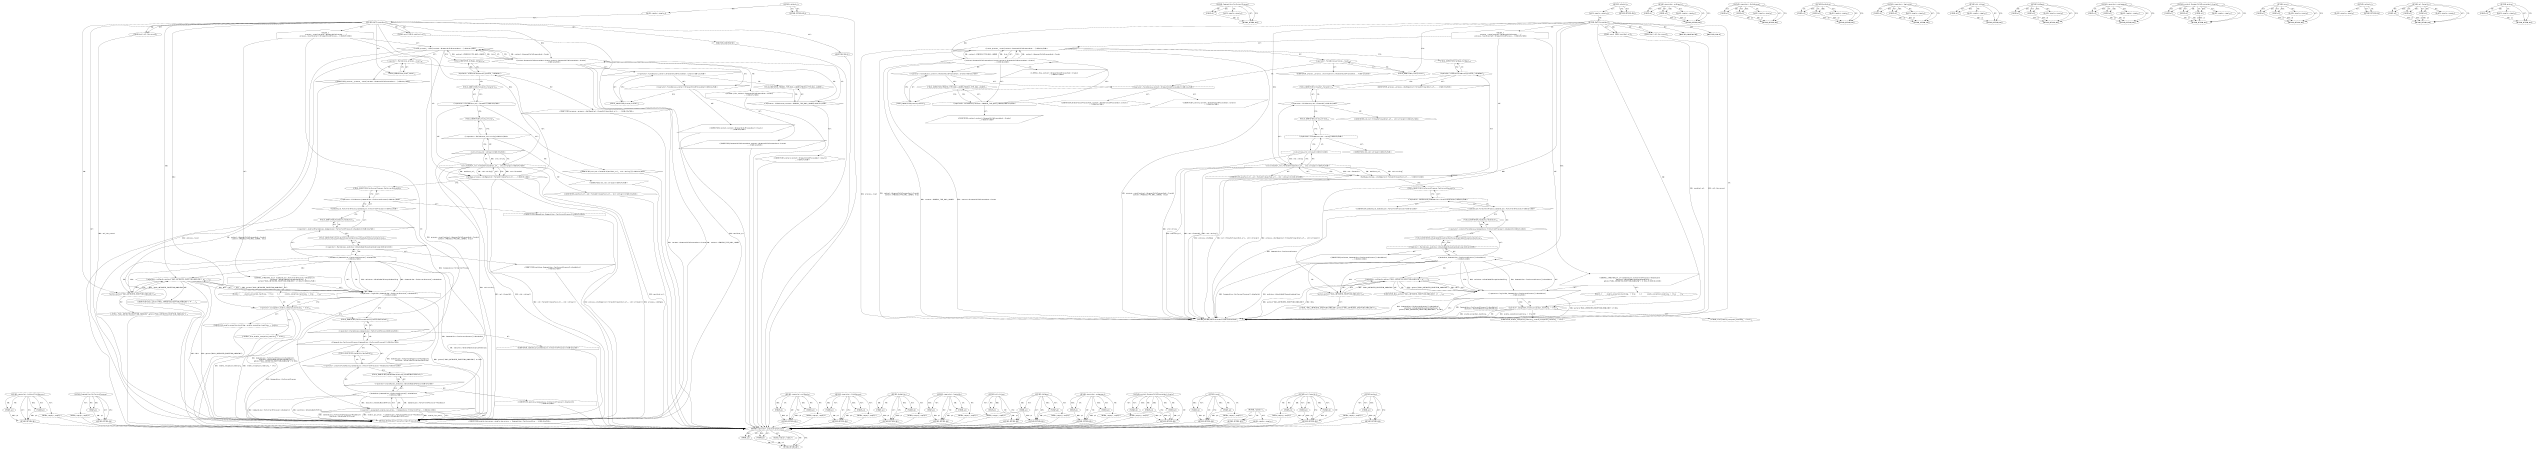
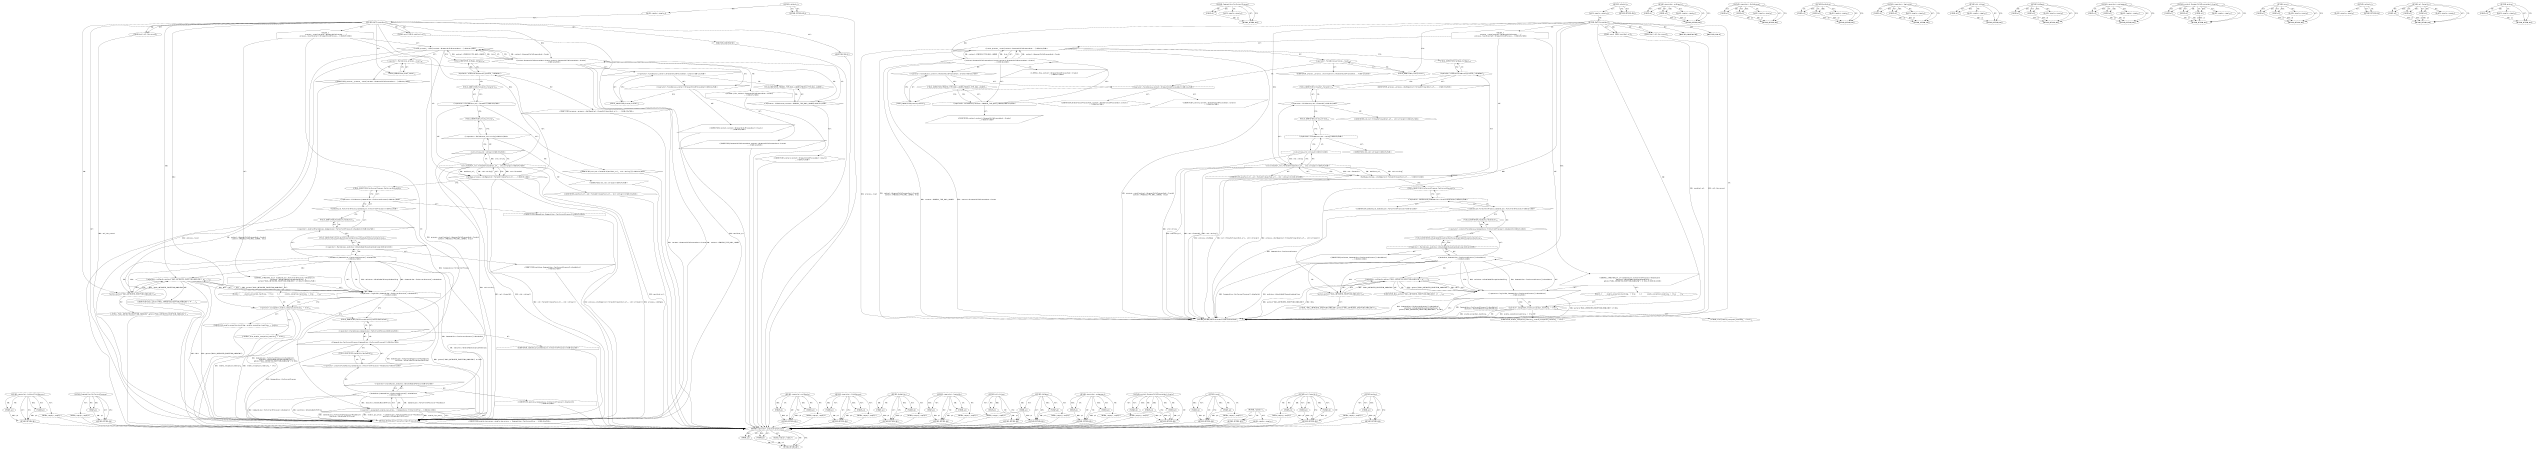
(397, 375) -> none
